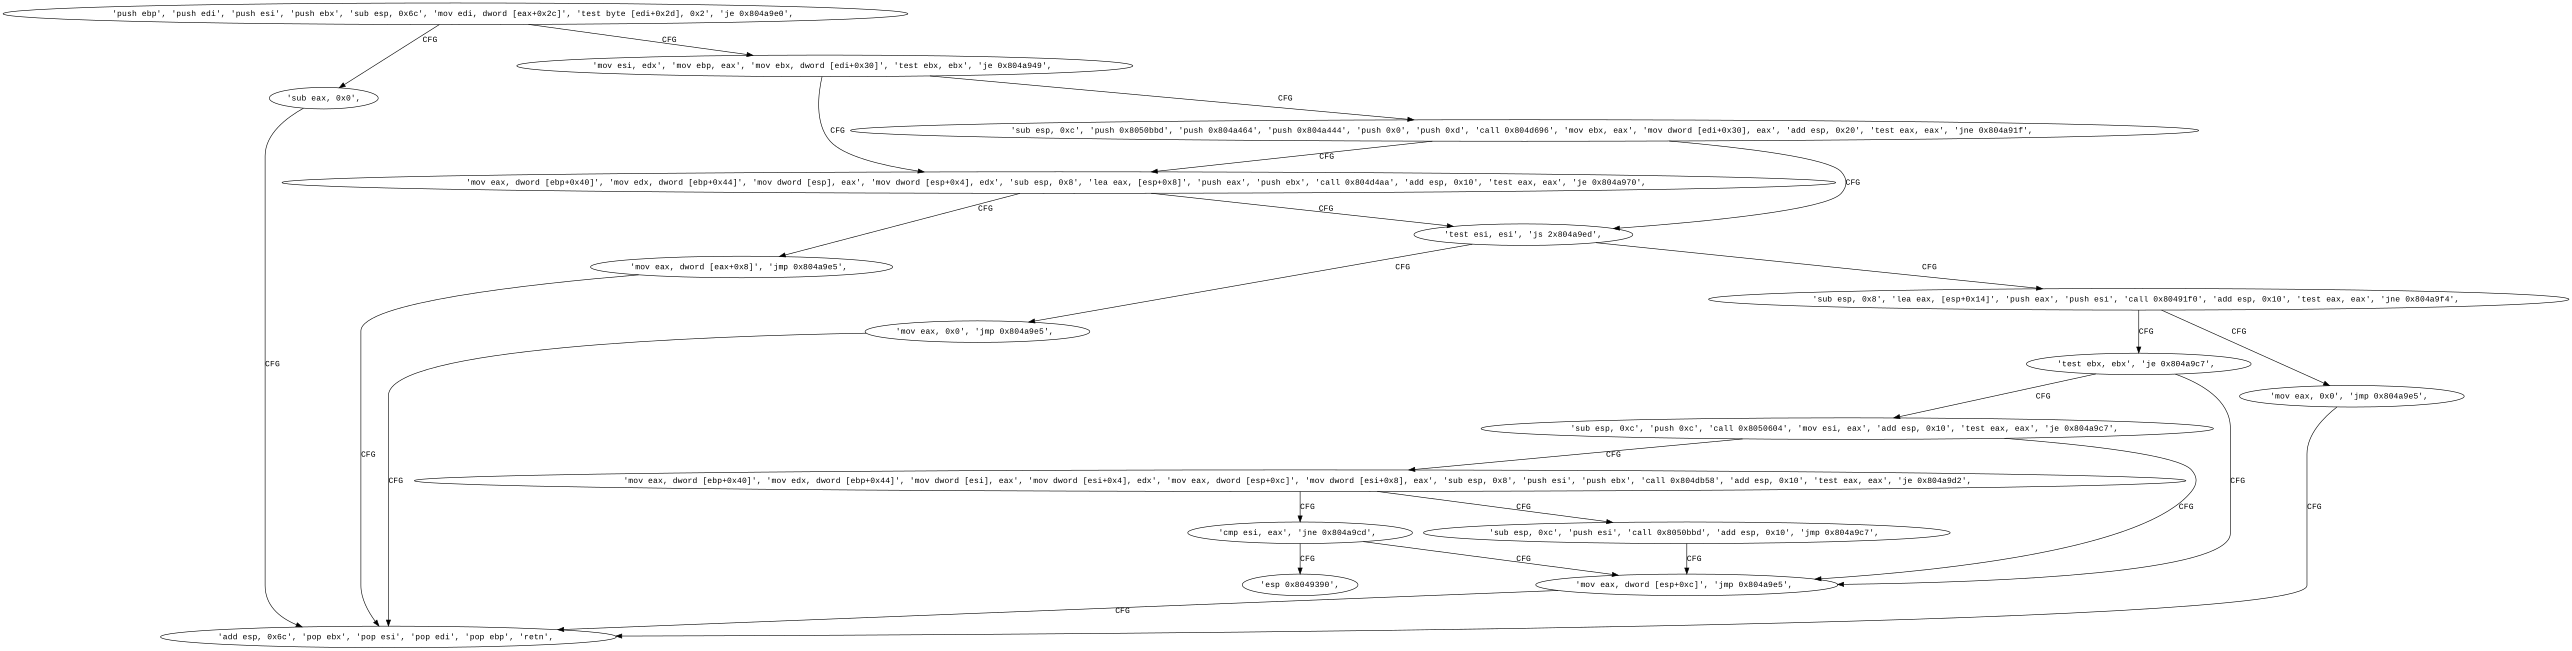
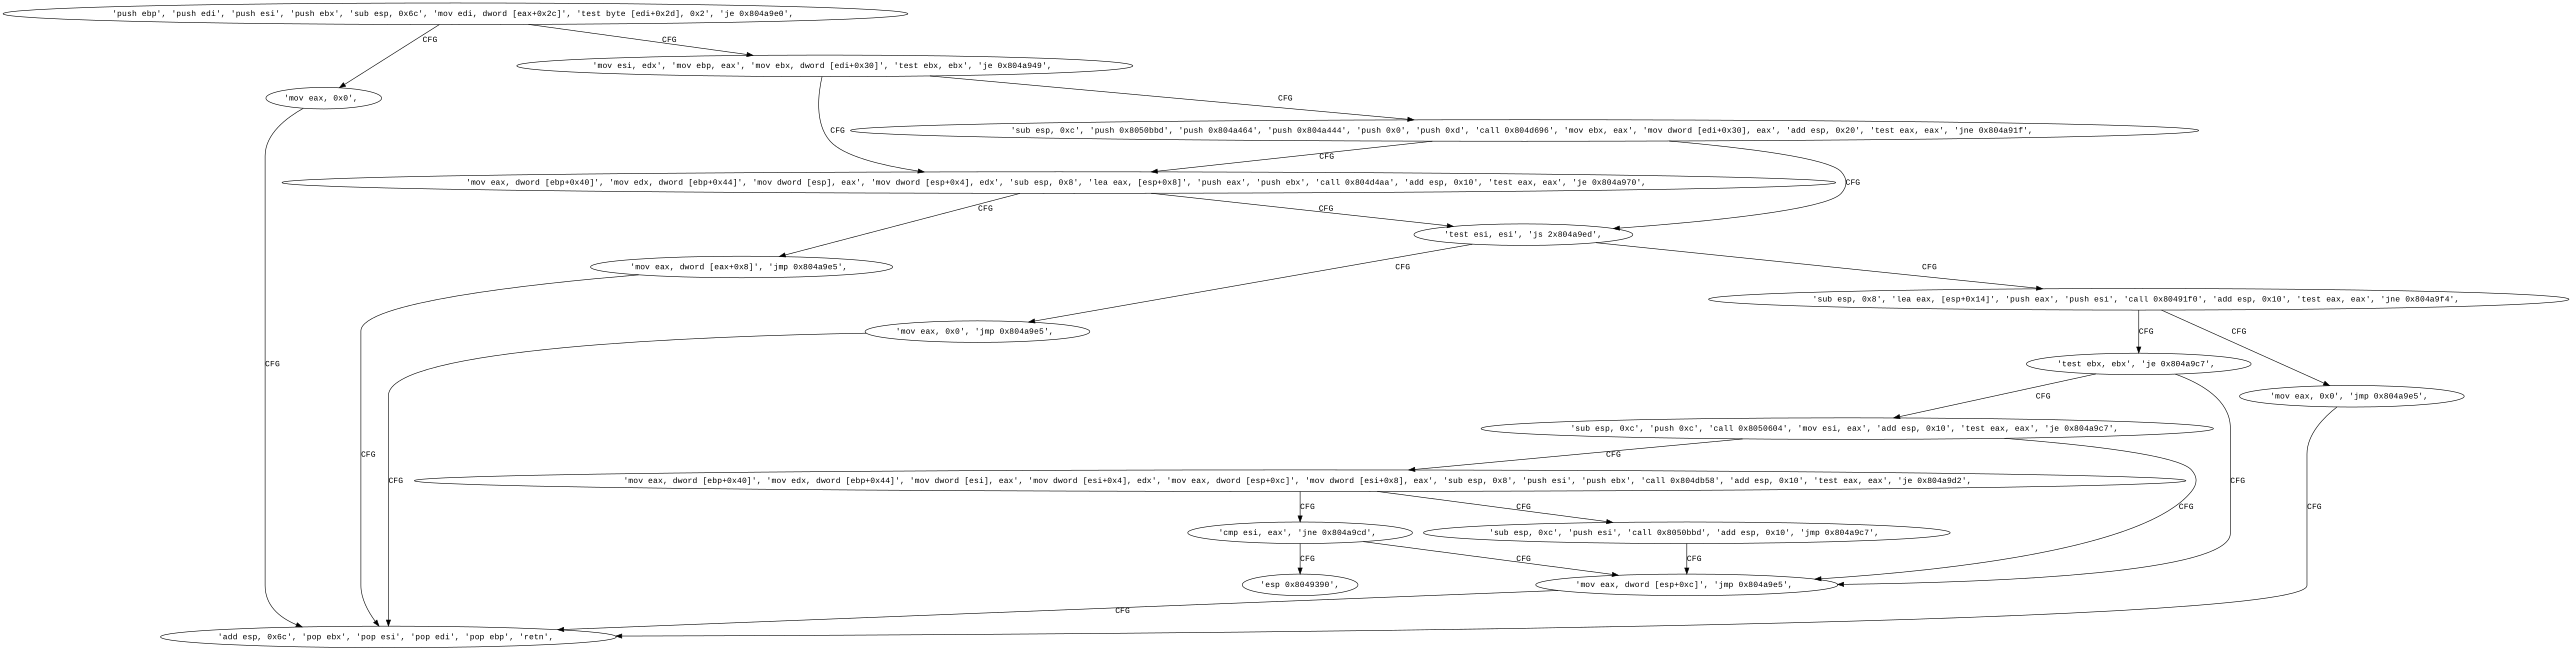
(324, 98) -> (324, 98)
